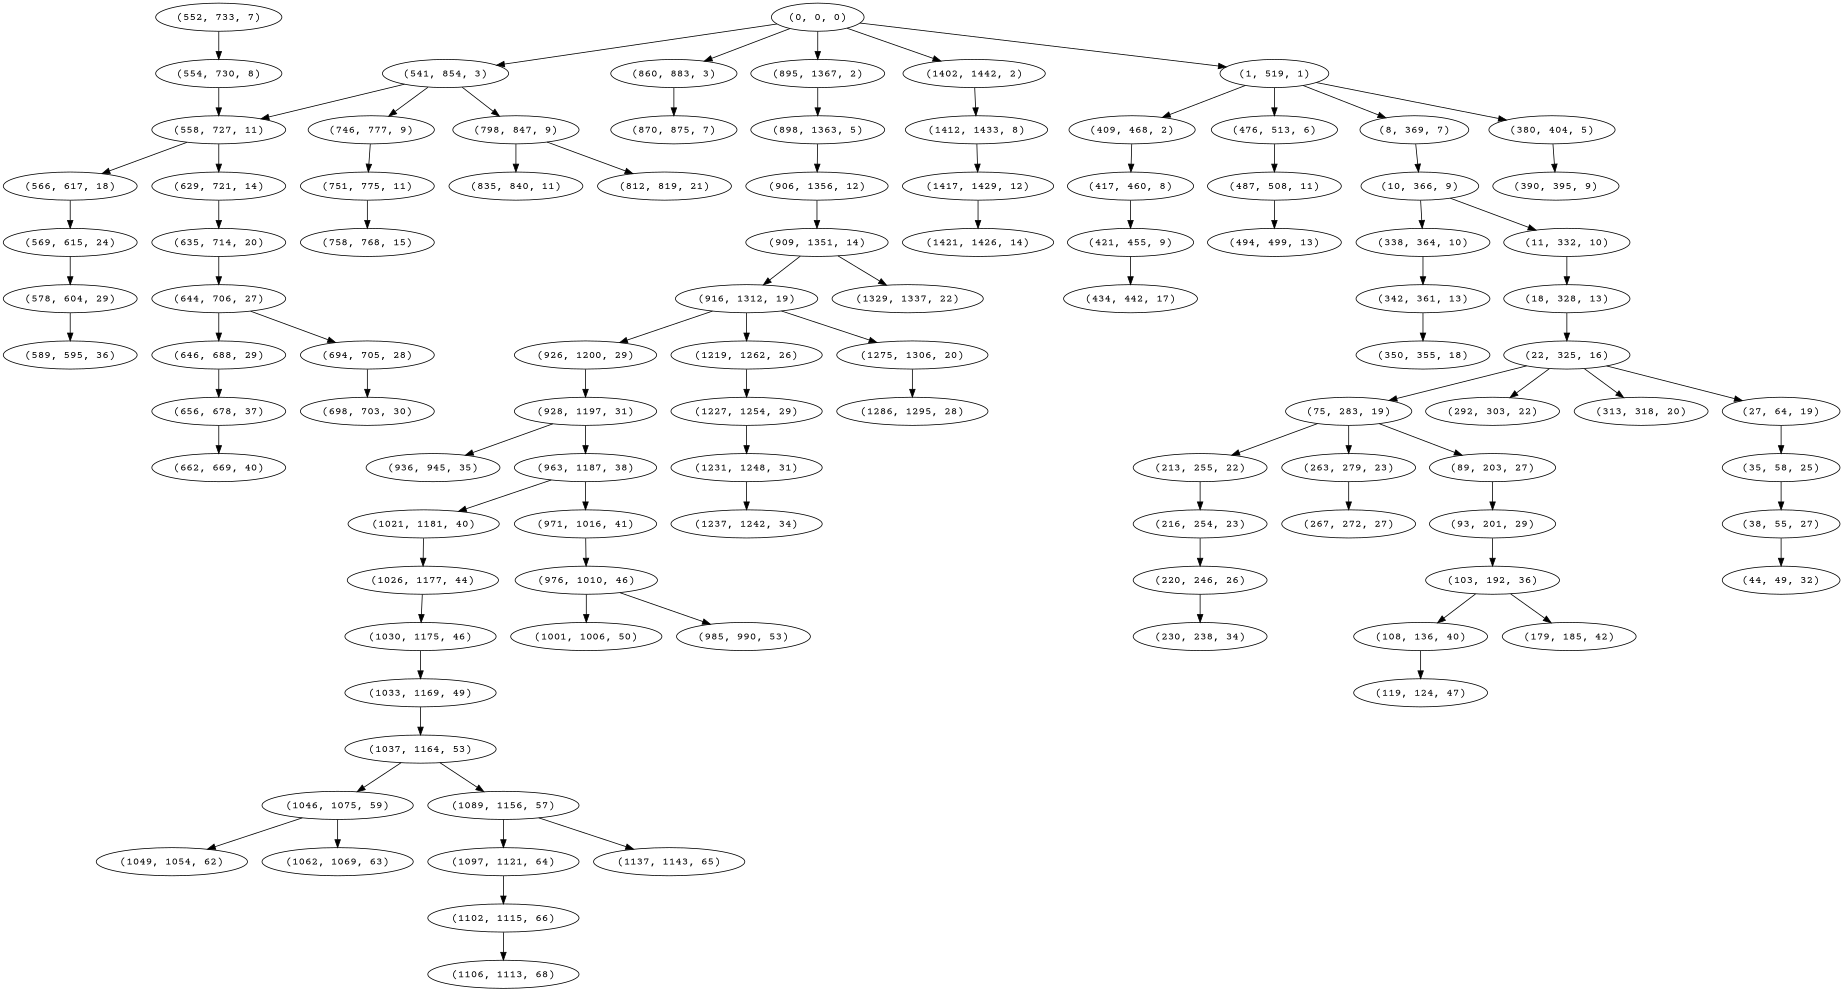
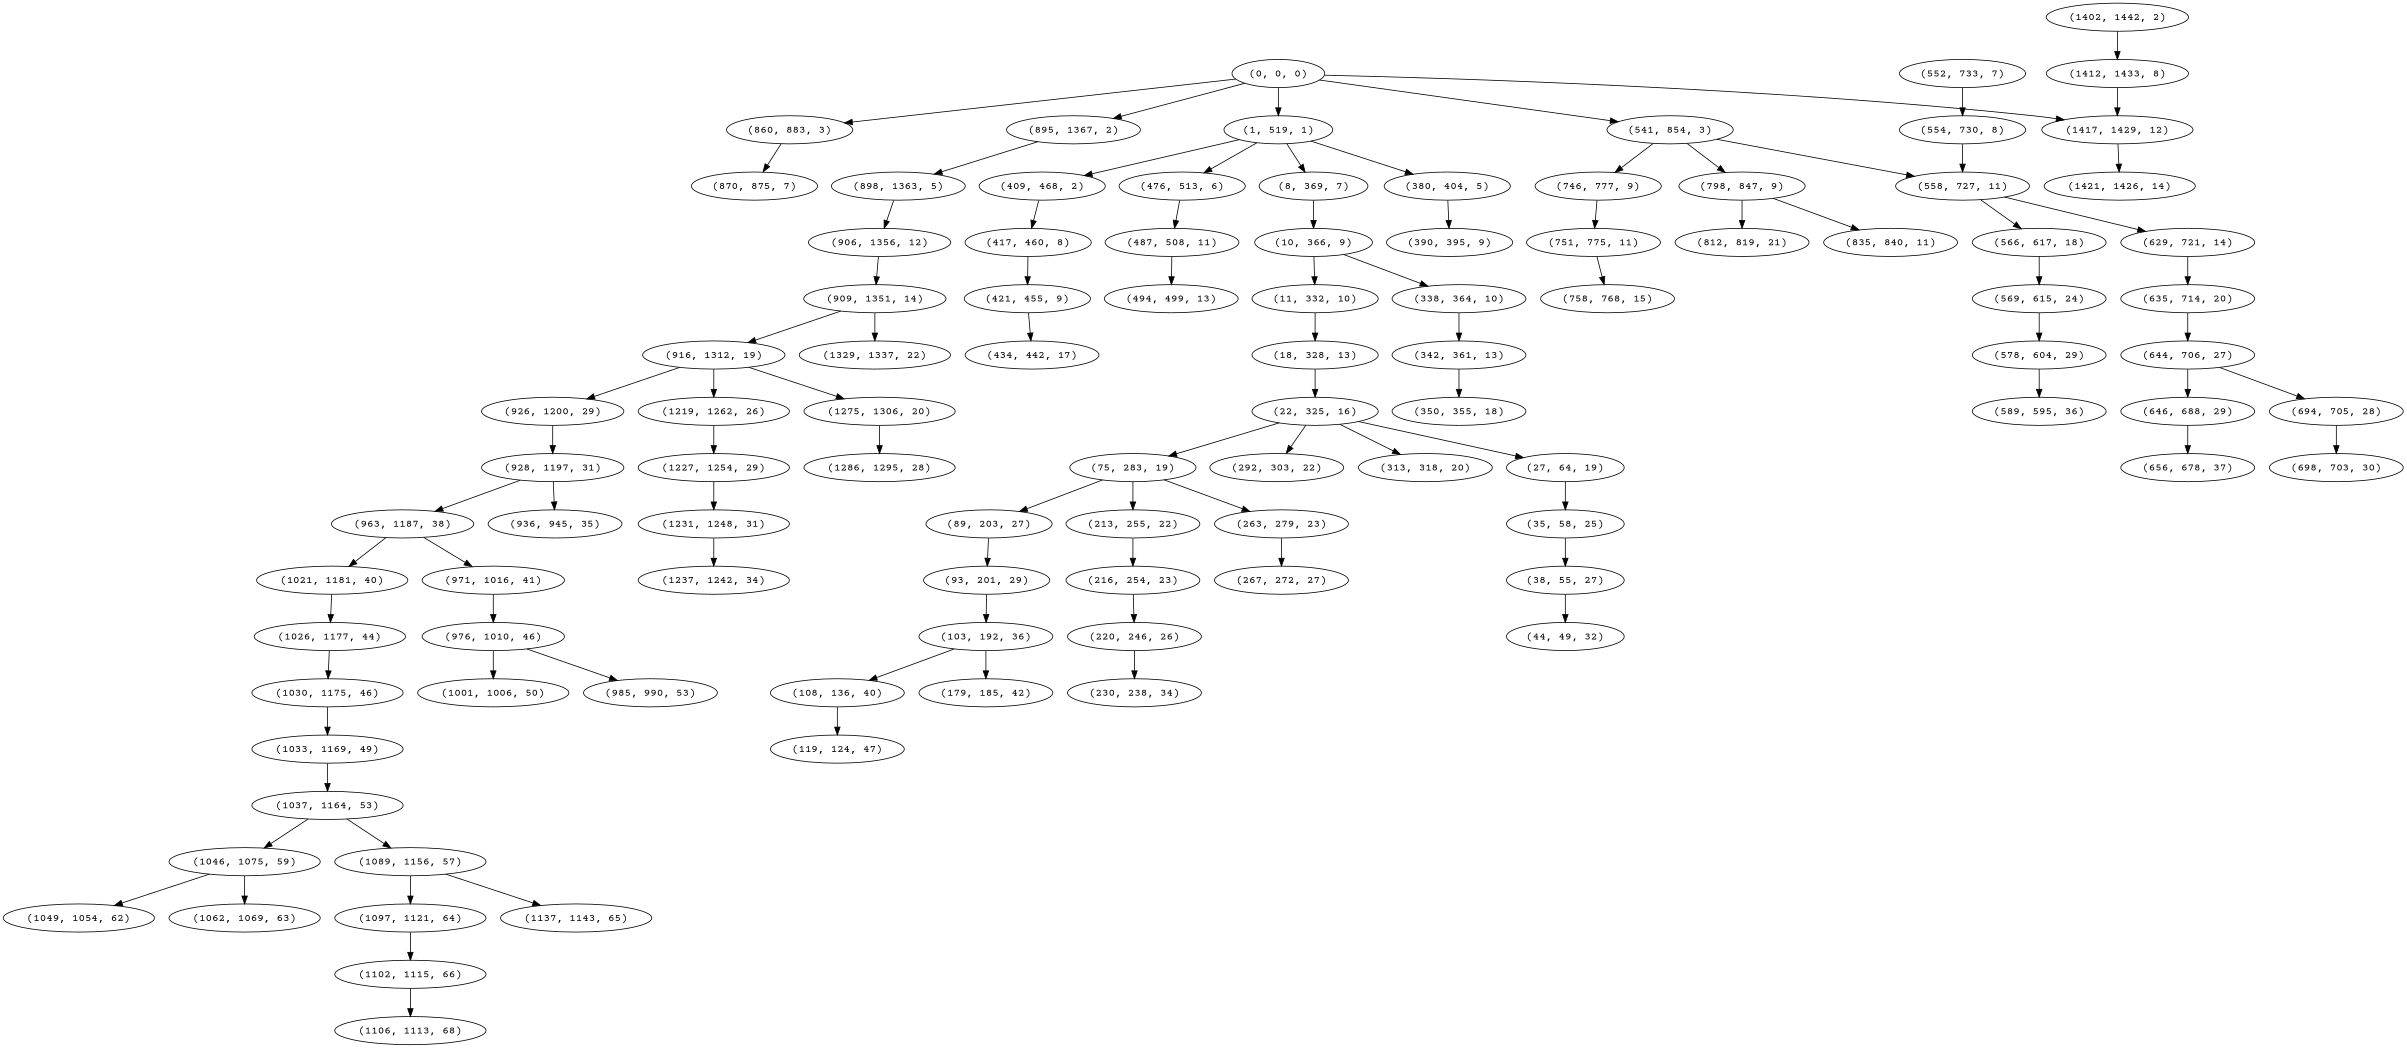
(890, 43) -> (1691, 89)
(219, 468) -> none
